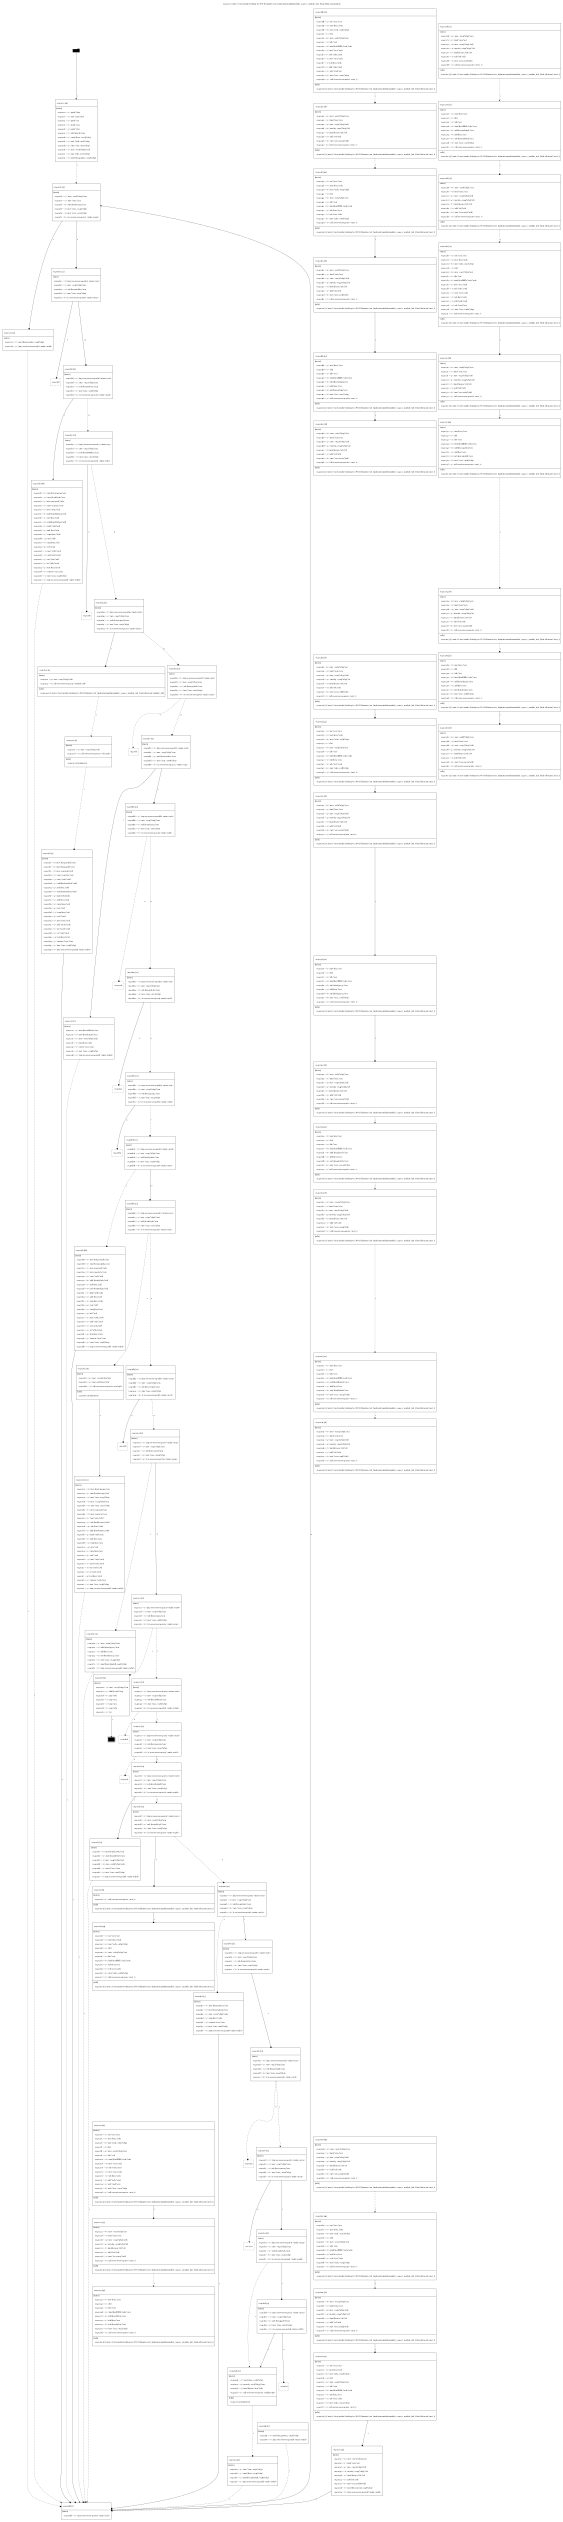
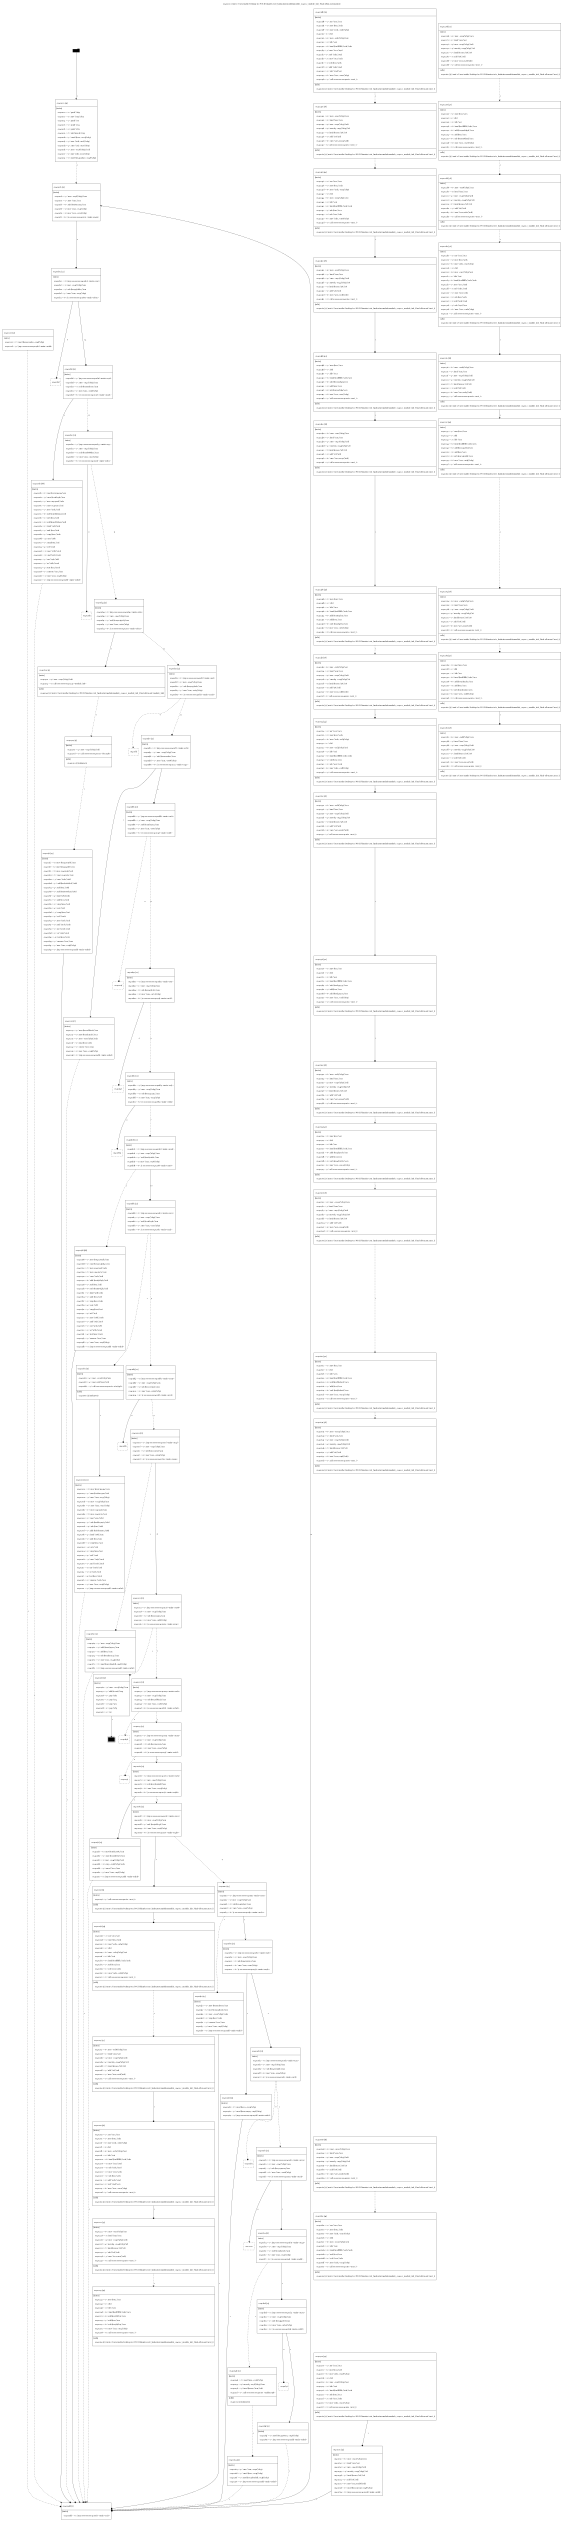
(40, 273) -> none
none -> (375, 616)
none -> (154, 2064)
none -> (246, 2107)
(375, 2316) -> none
(268, 2350) -> (293, 2377)
